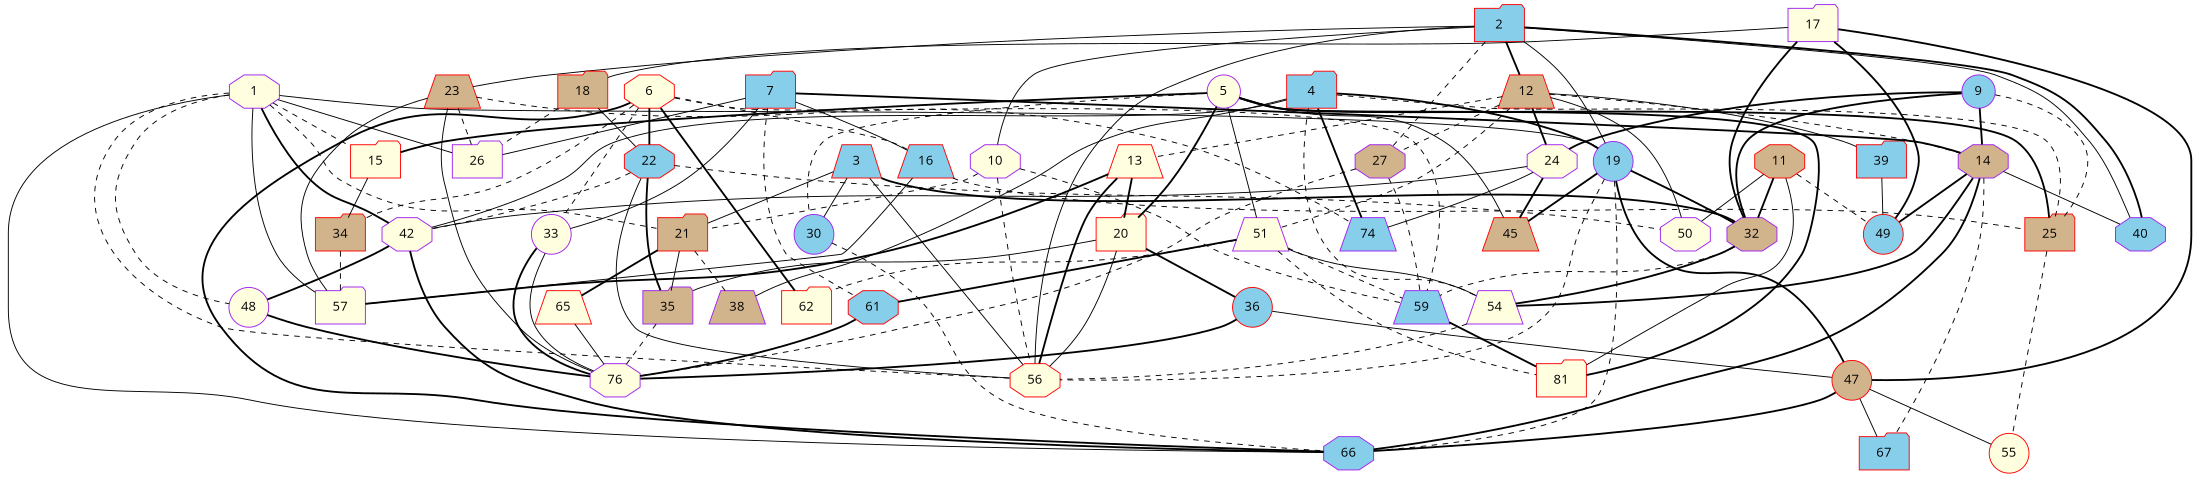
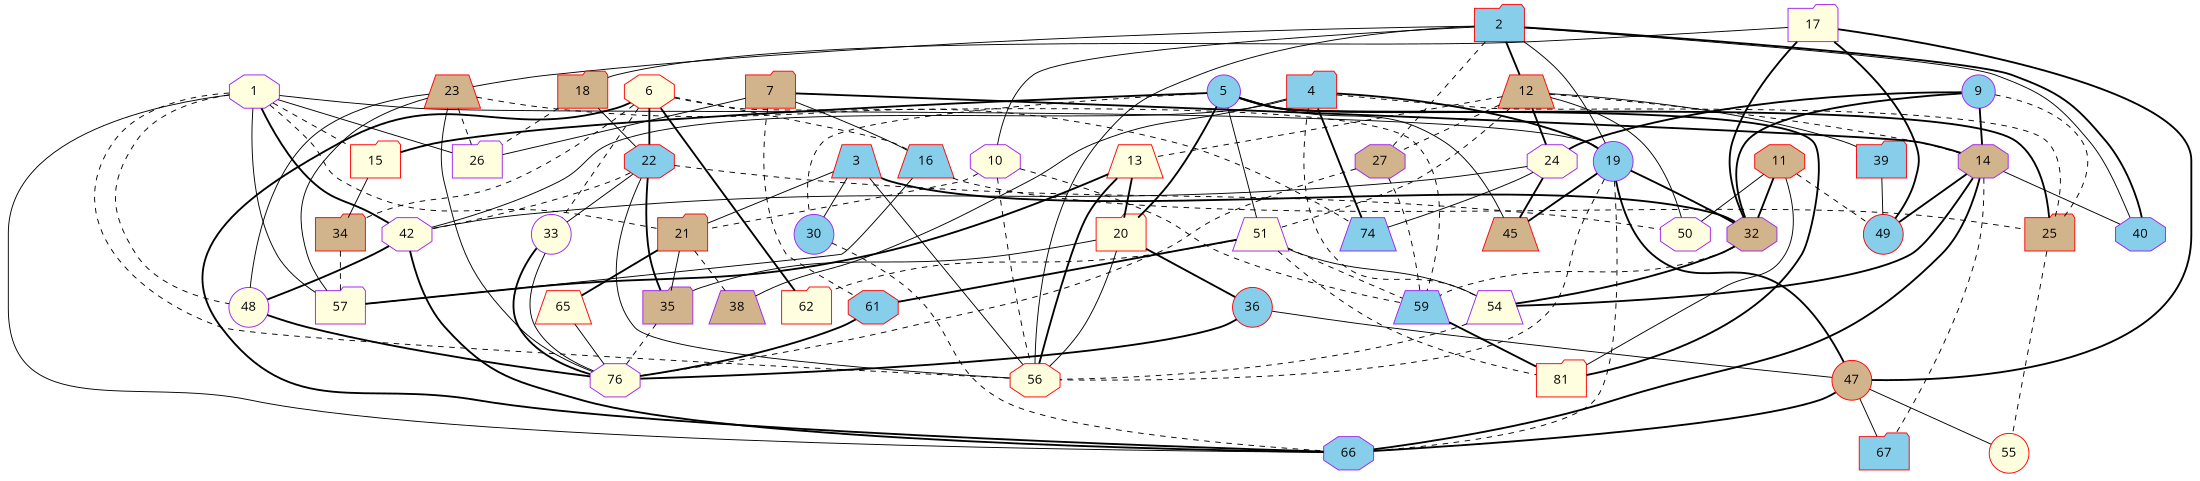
(771, 92) -> (771, 92)
(1224, 92) -> (1224, 92)
none -> (299, 152)
(675, 186) -> (600, 198)
